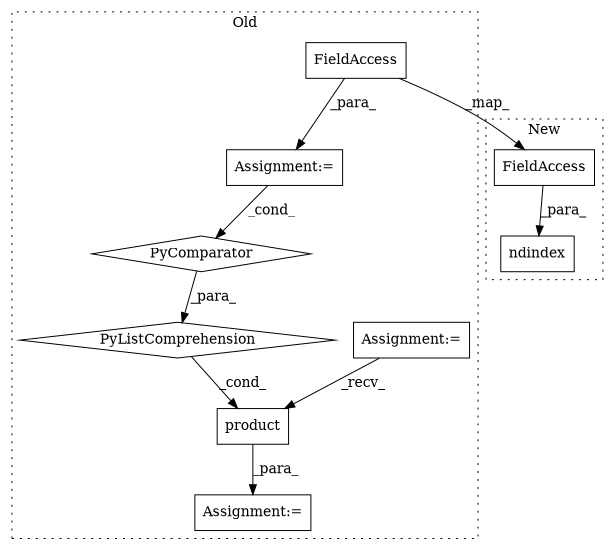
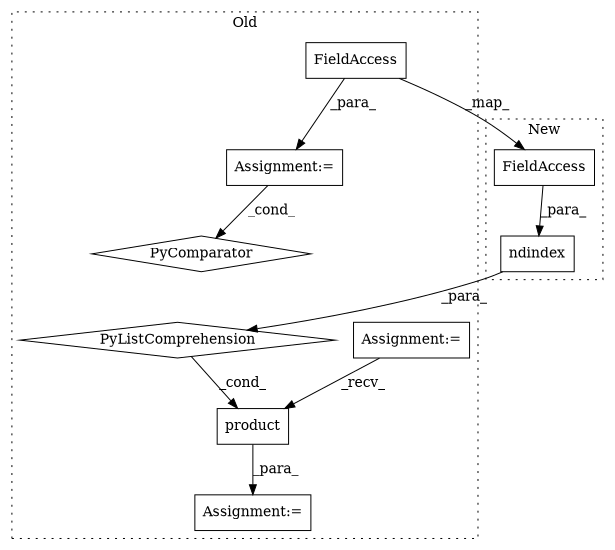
(191, 292) -> (381, 306)
